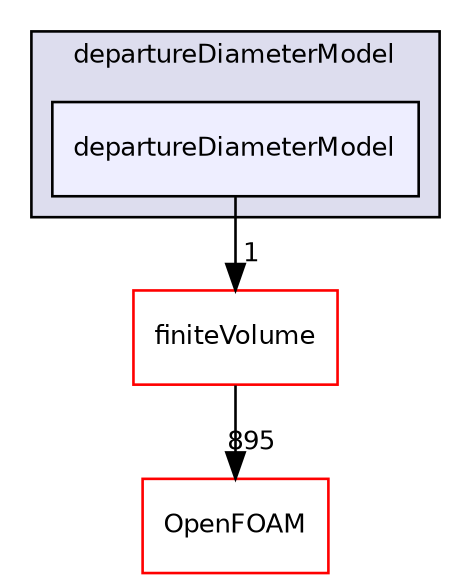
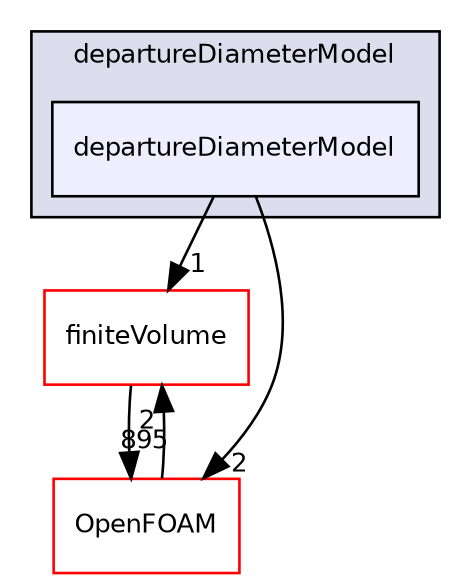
none -> (282, 335)
none -> (164, 445)
